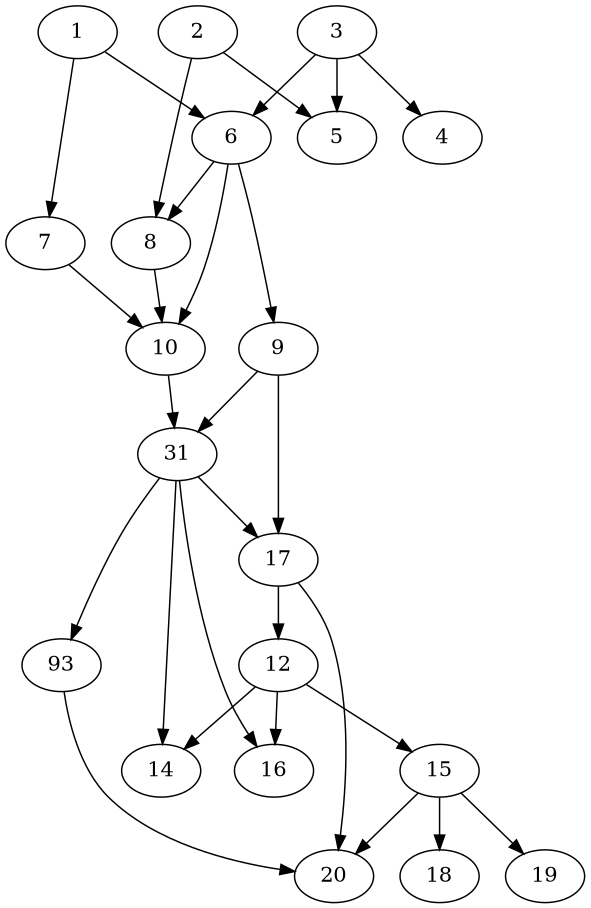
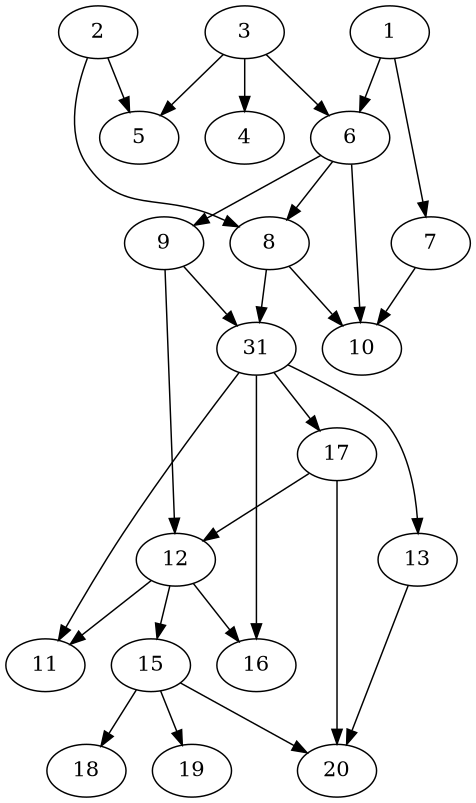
(171, 394) -> (264, 288)
(278, 447) -> (170, 394)
(62, 665) -> (418, 560)
(161, 771) -> (45, 665)
